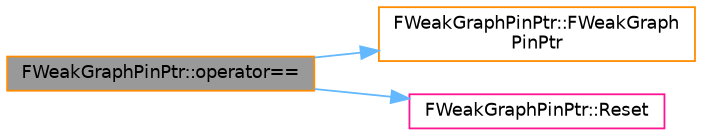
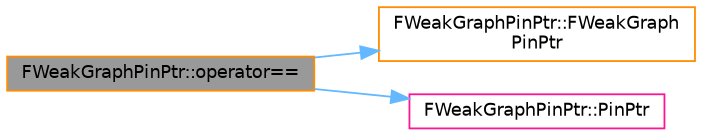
(537, 111) -> (537, 111)
